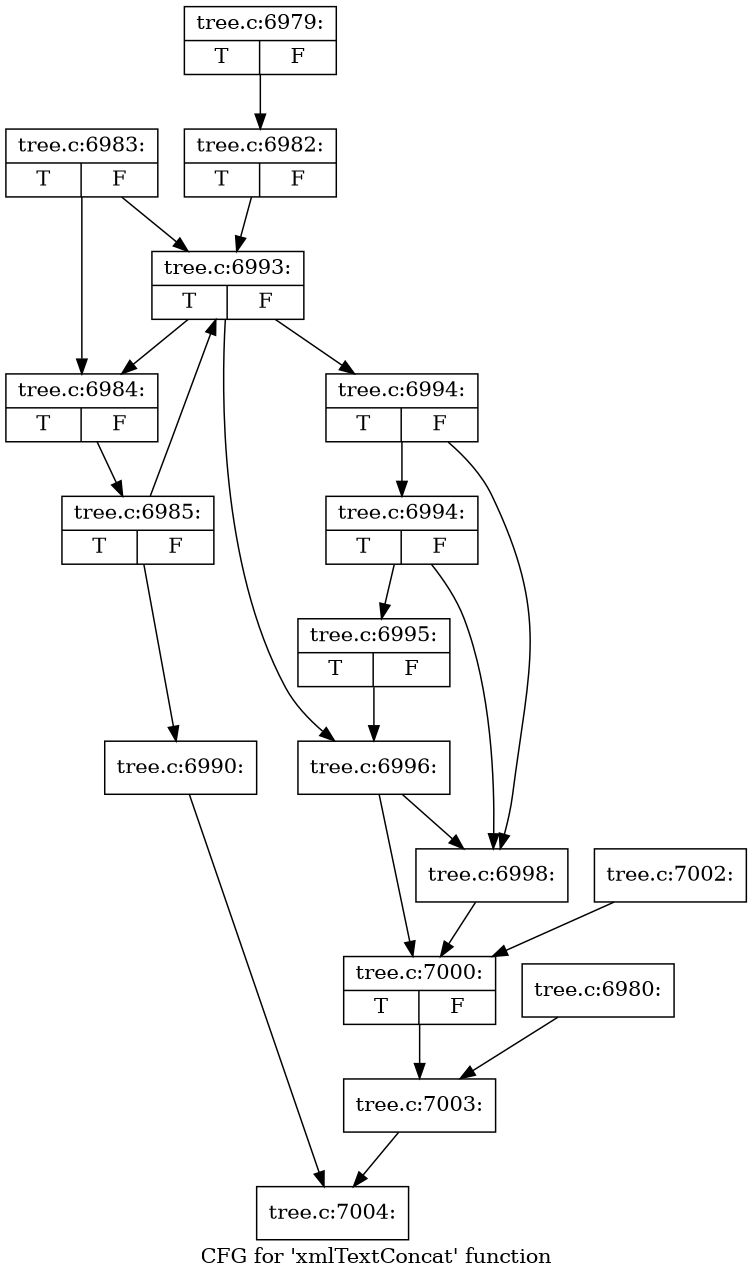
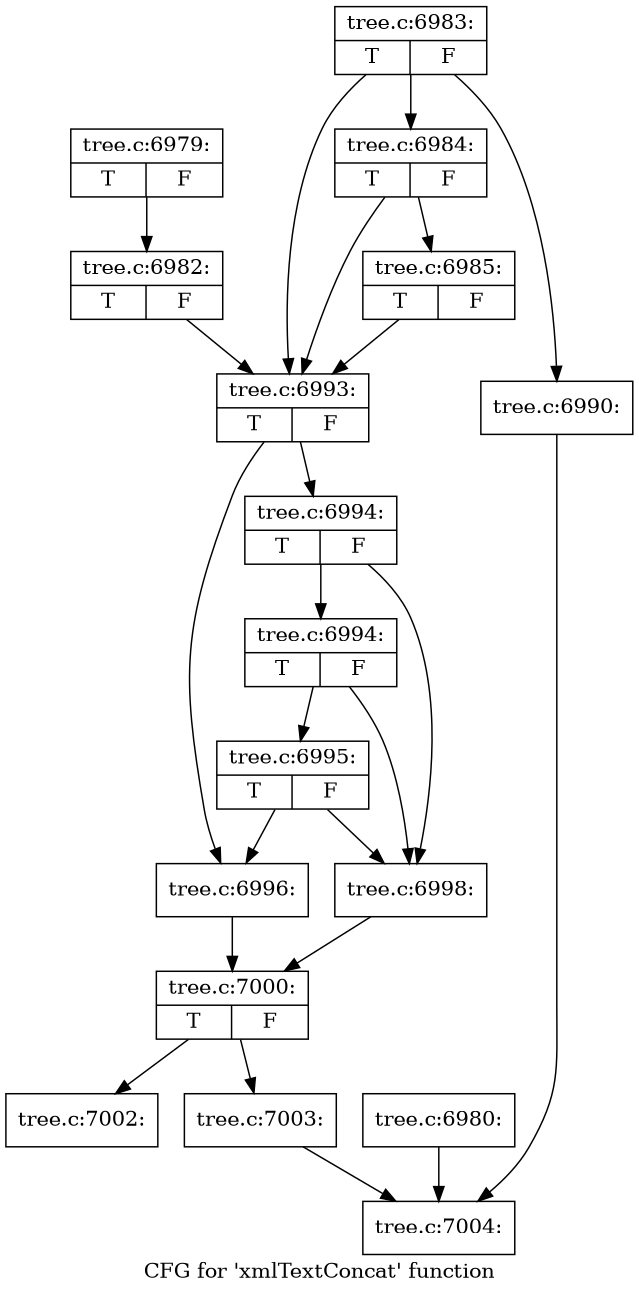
(161, 342) -> (339, 275)
(159, 645) -> (533, 209)
(427, 817) -> (350, 831)
(560, 926) -> (158, 1062)
(515, 1044) -> (439, 1167)
